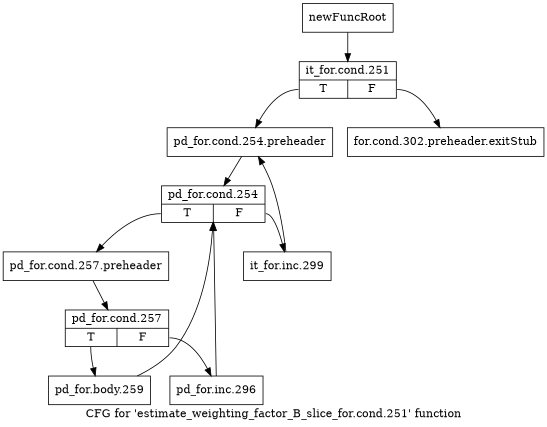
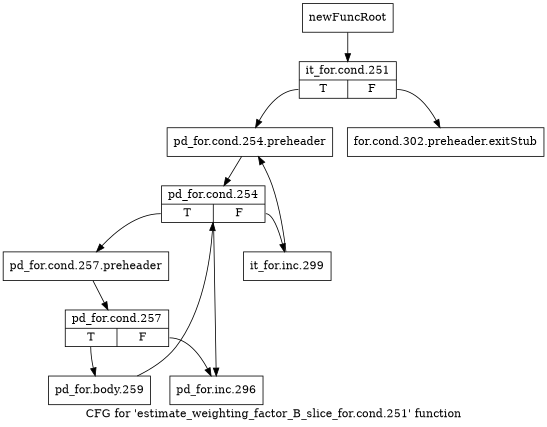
(215, 303) -> (215, 295)
